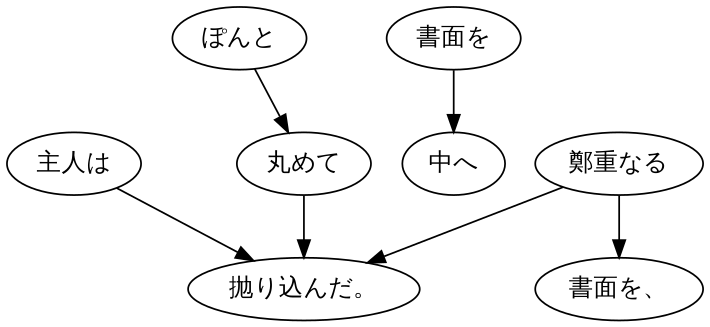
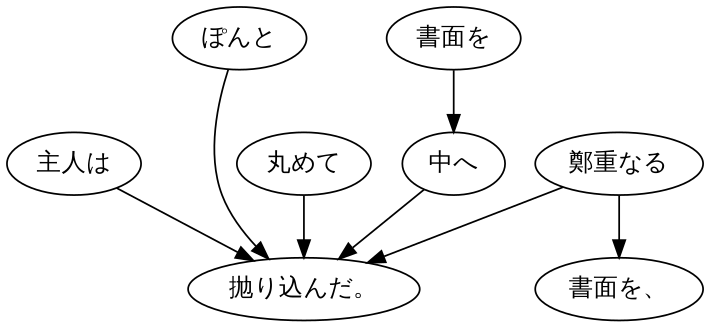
(267, 93) -> (215, 163)
none -> (388, 219)
